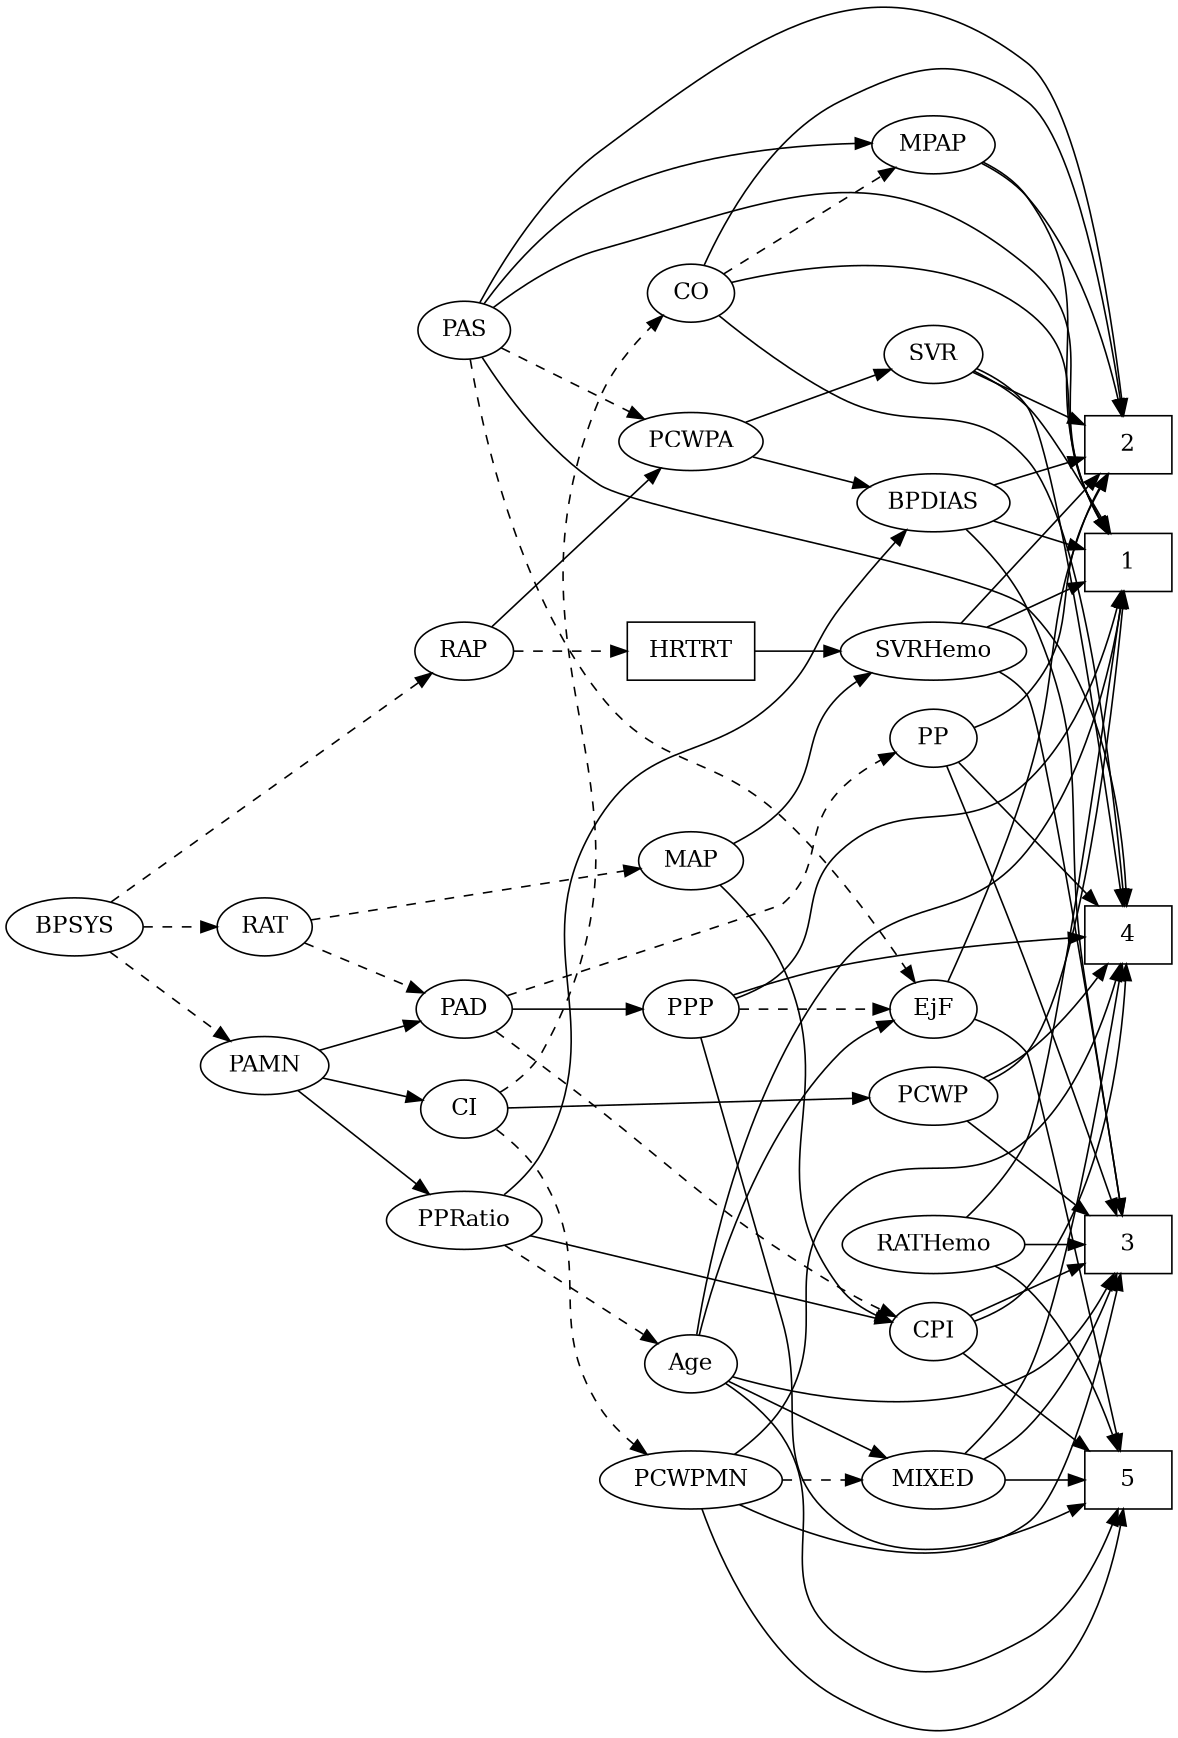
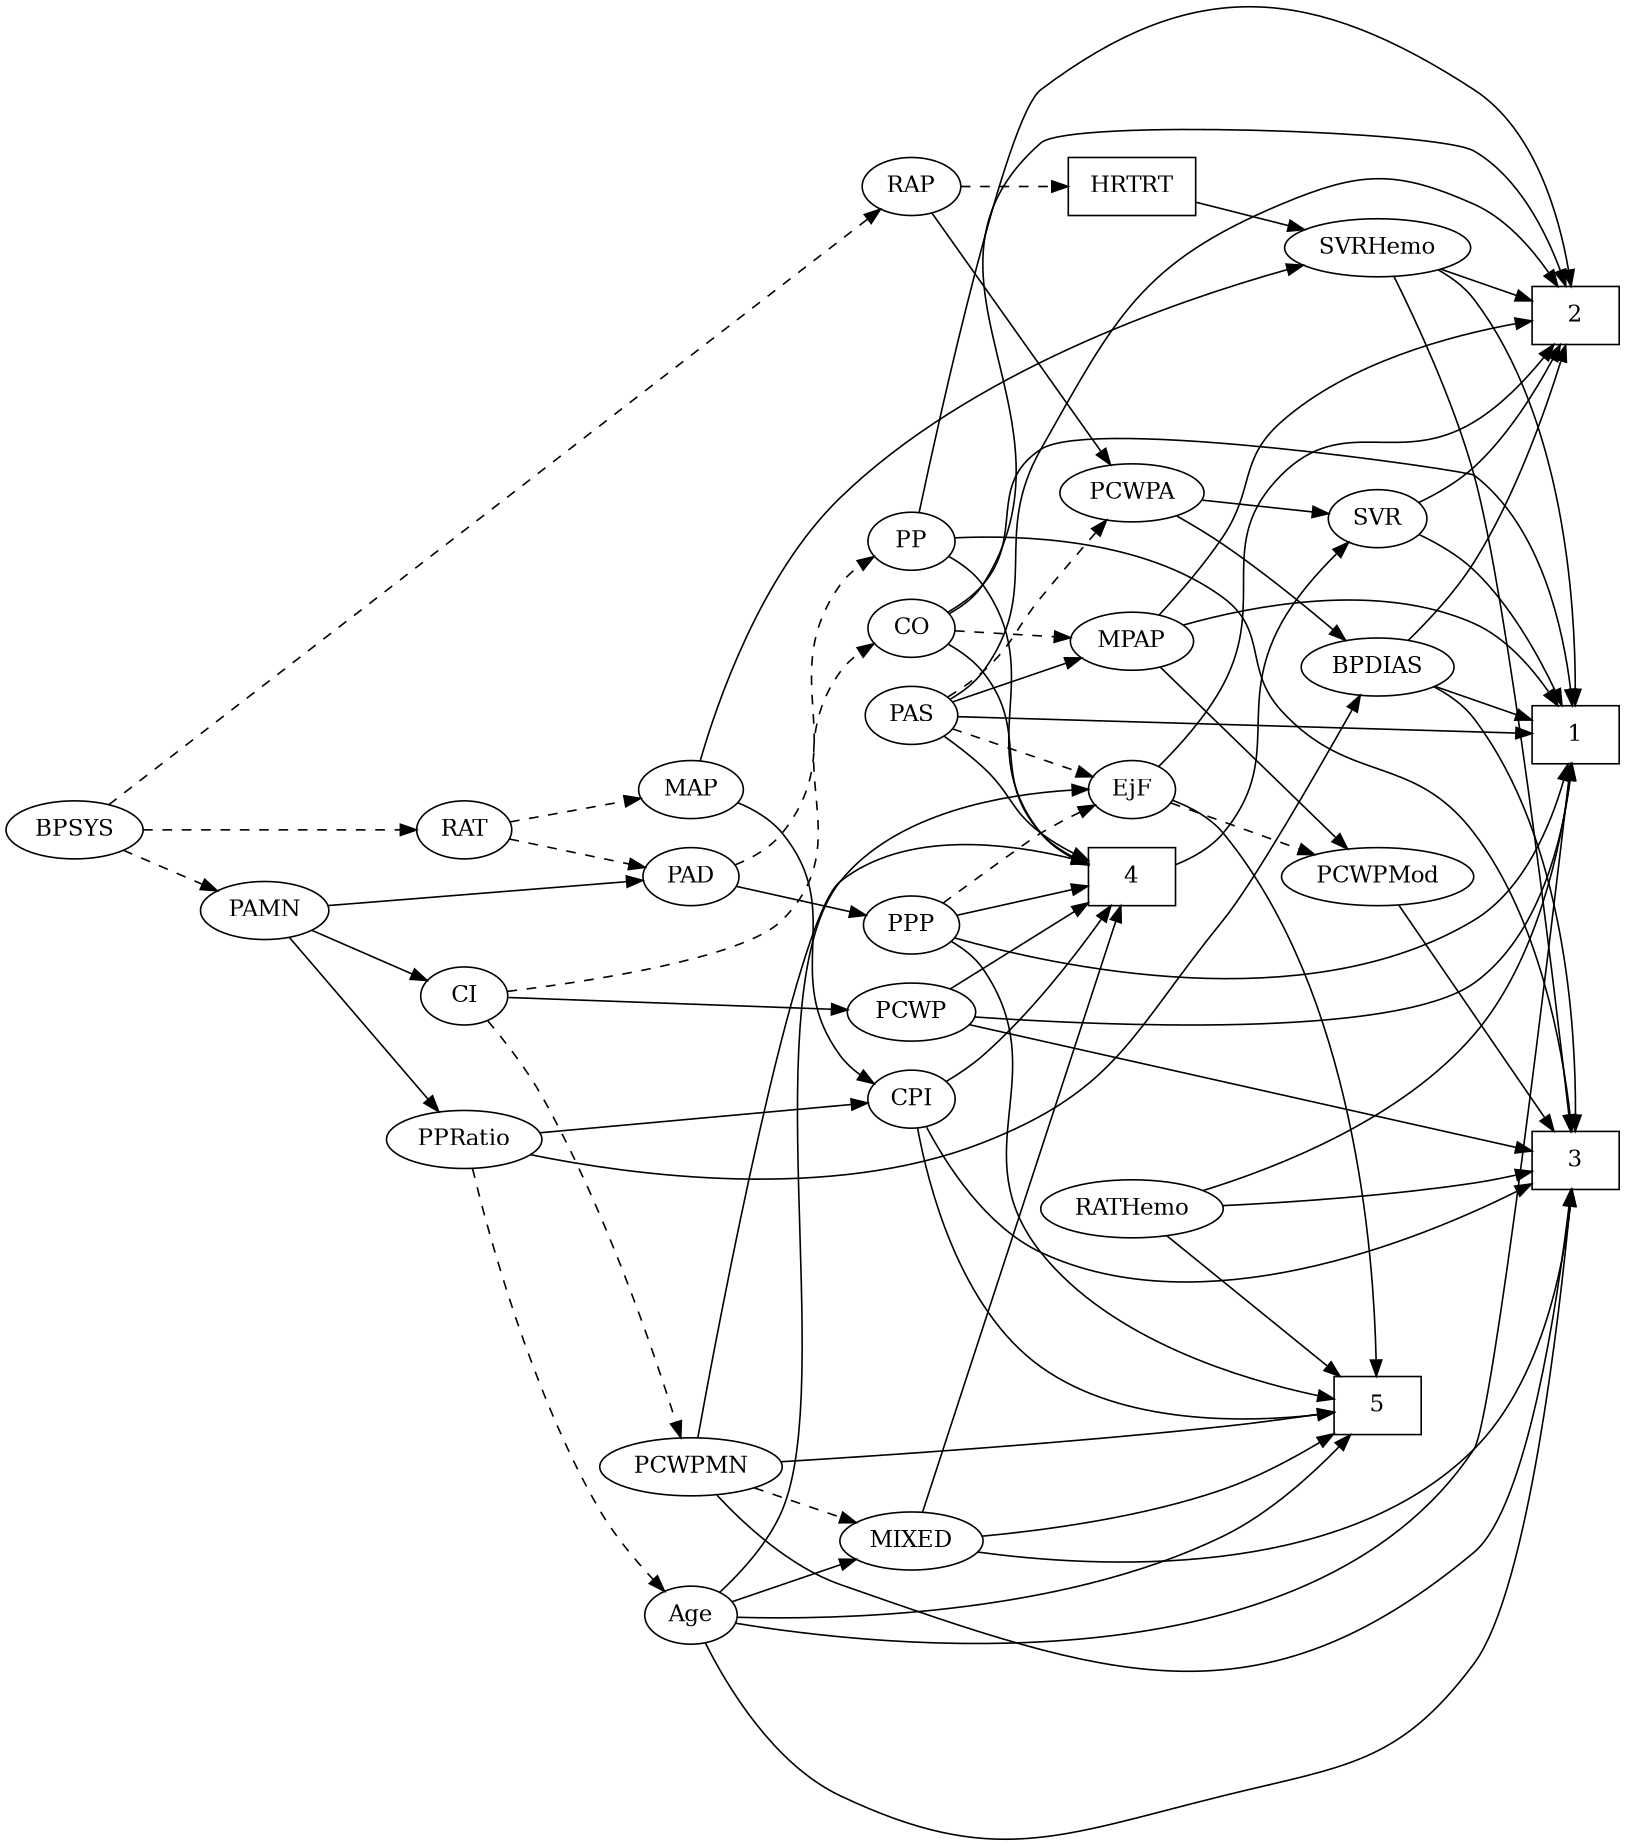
(1077, 614) -> (1258, 715)
none -> (1378, 877)
(683, 1178) -> none
